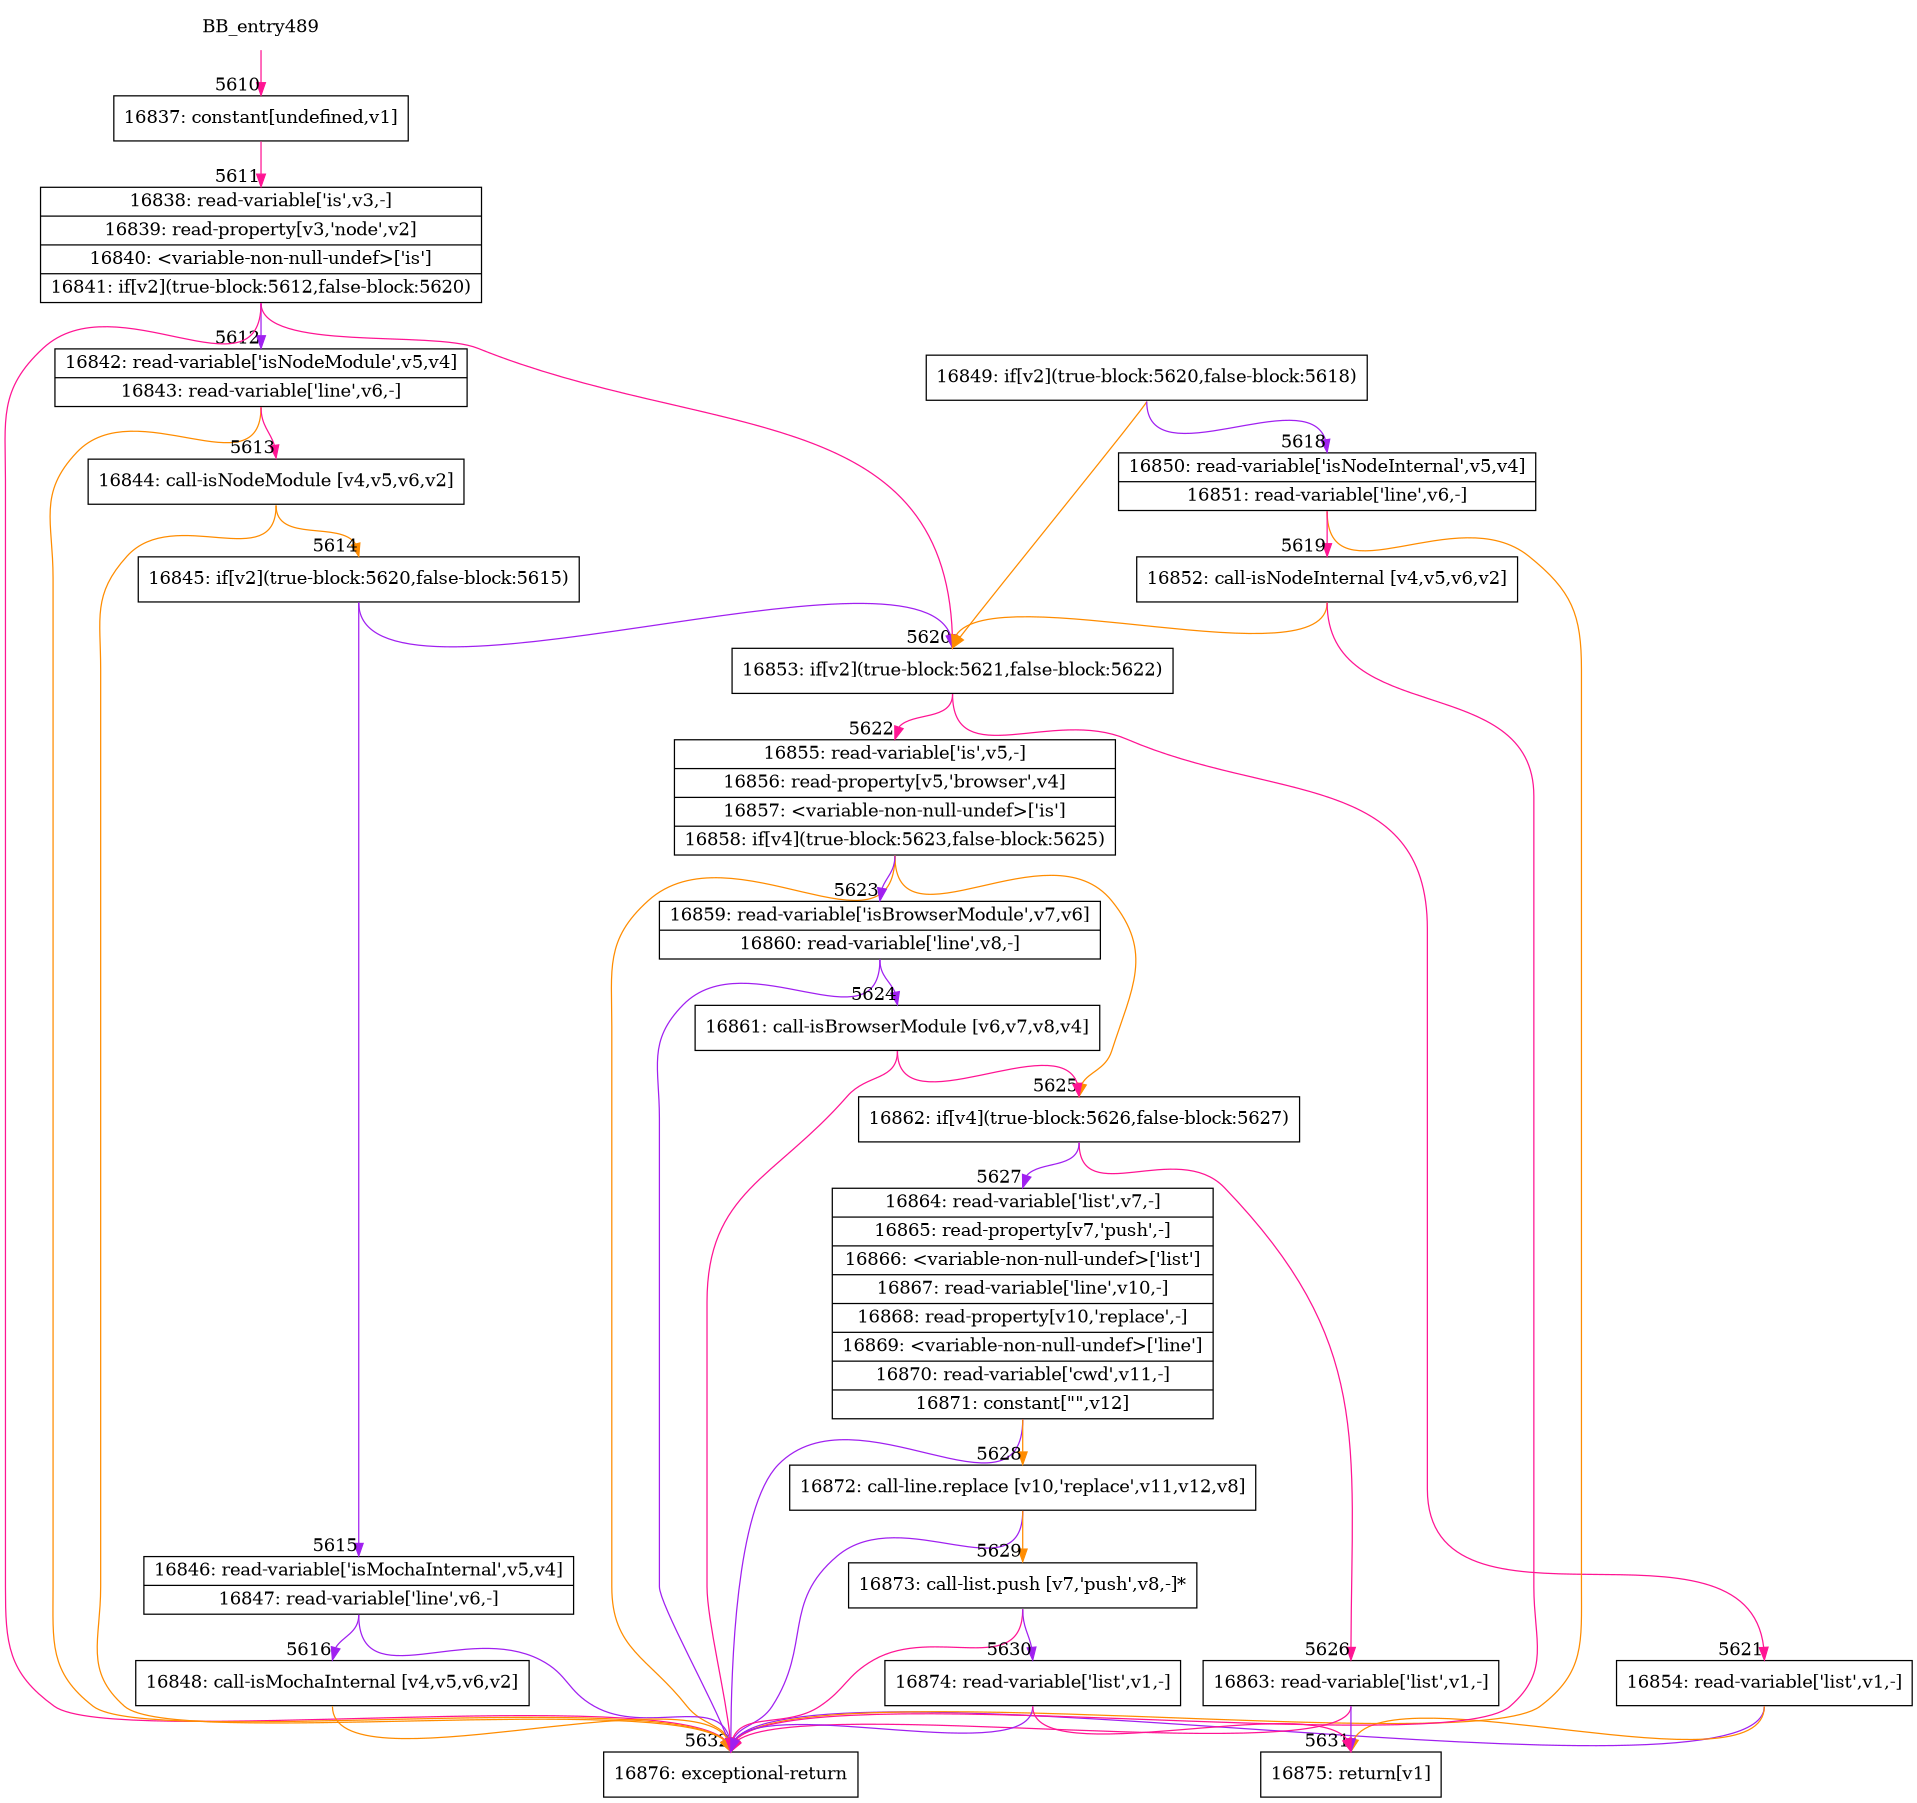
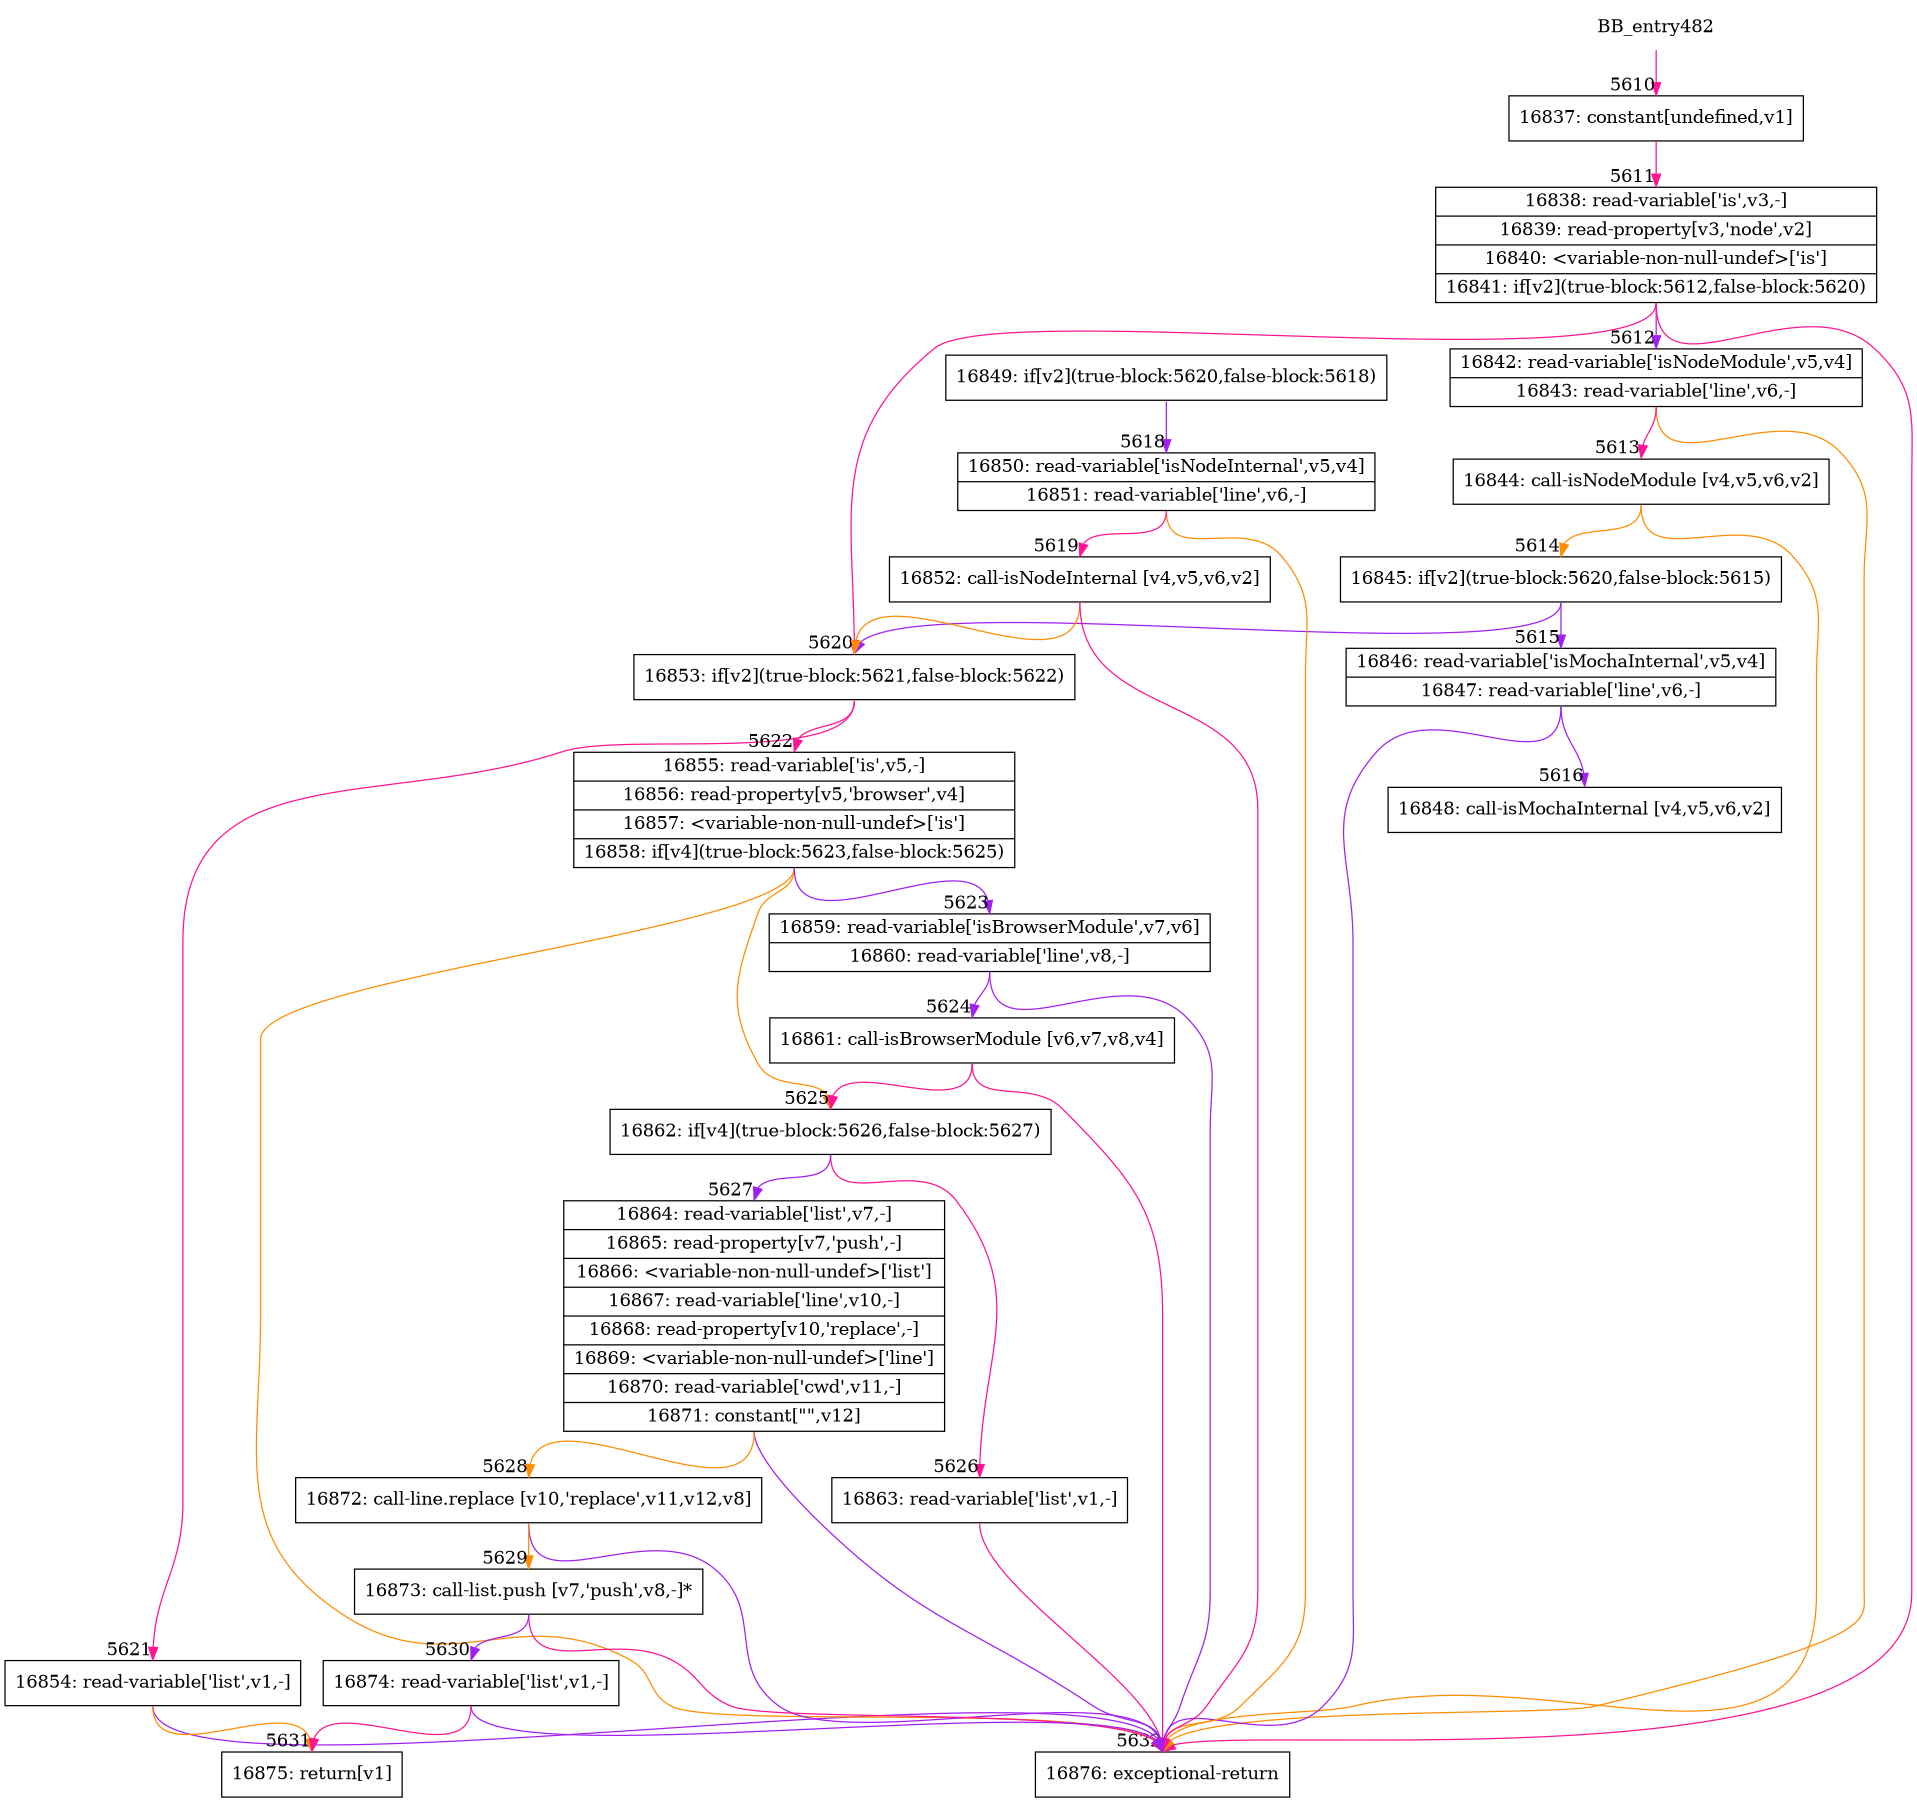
(261, 28) -> (1656, 28)
(1054, 520) -> none
(1351, 1722) -> none
(526, 1730) -> none
